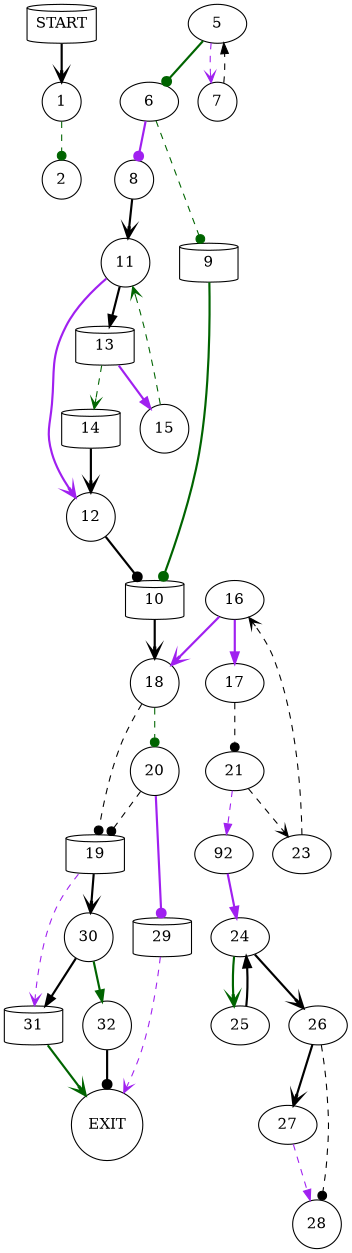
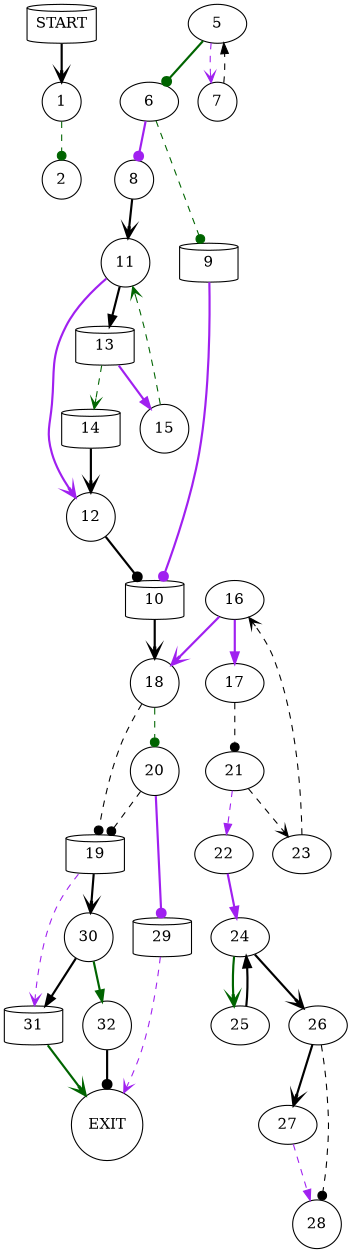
(203, 430) -> (203, 430)
(224, 854) -> (224, 854)
